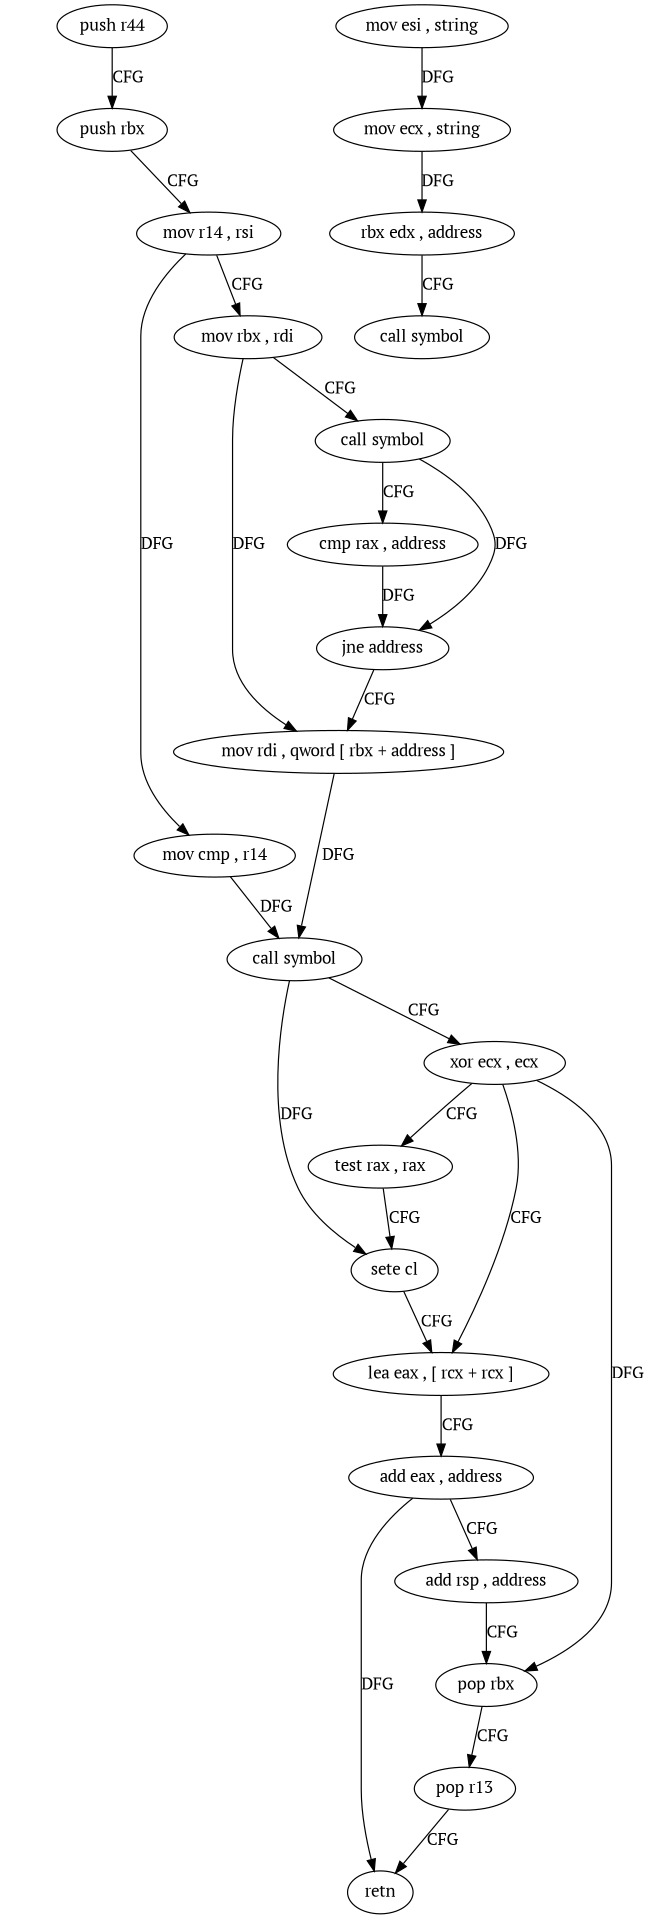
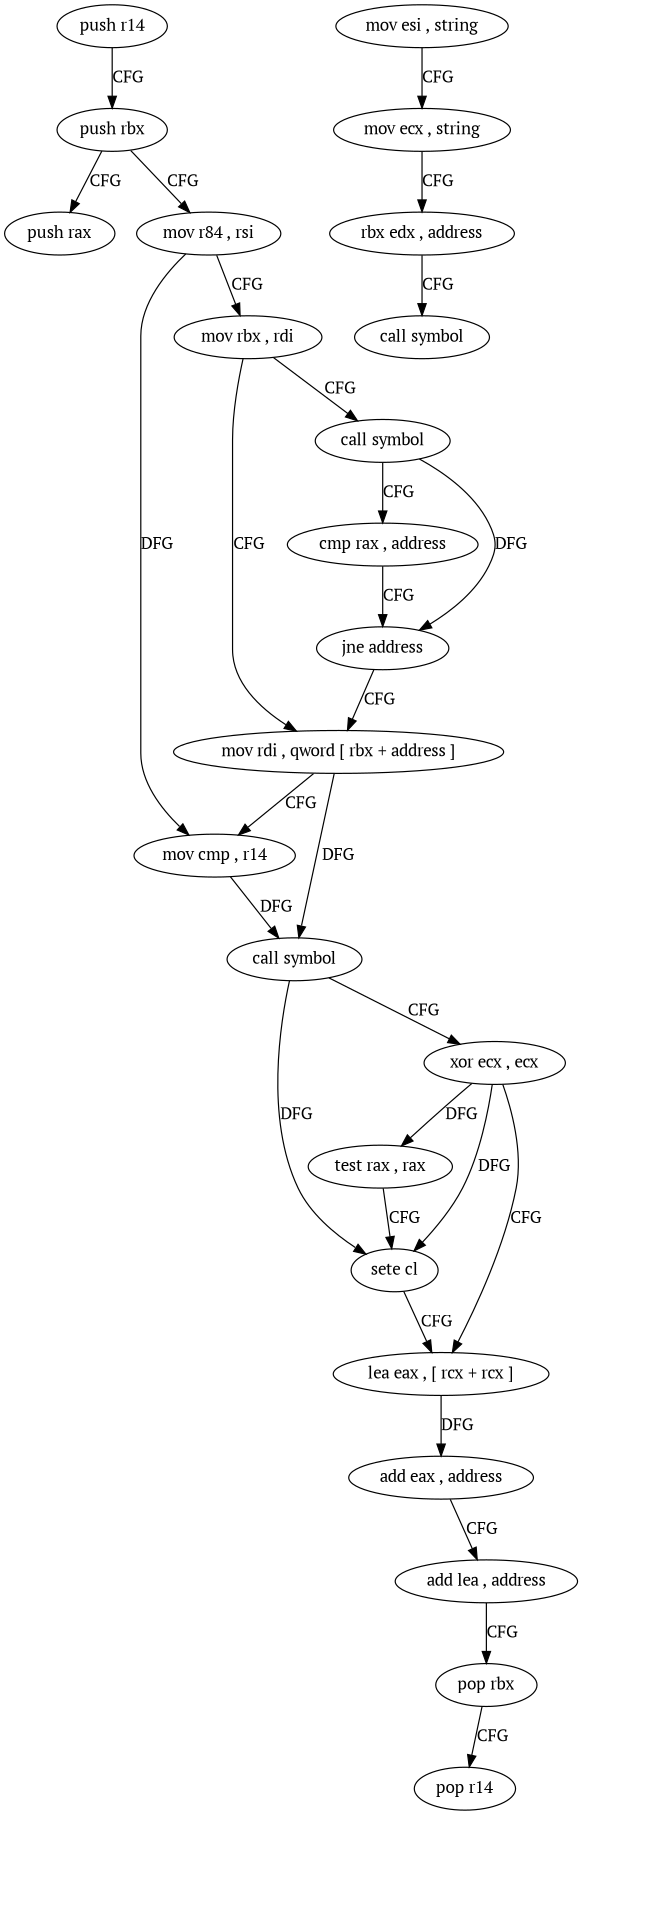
(112, 26) -> (112, 26)
(438, 78) -> (438, 78)
(438, 182) -> (438, 182)
none -> (60, 234)
(209, 234) -> (209, 234)
(249, 545) -> (249, 545)
(399, 596) -> (399, 596)
none -> (281, 800)
(462, 1115) -> (462, 1115)
(612, 1374) -> (471, 1170)
(458, 1426) -> (458, 1426)
(486, 1581) -> (486, 1581)
(465, 1789) -> (465, 1789)
(380, 1892) -> none
